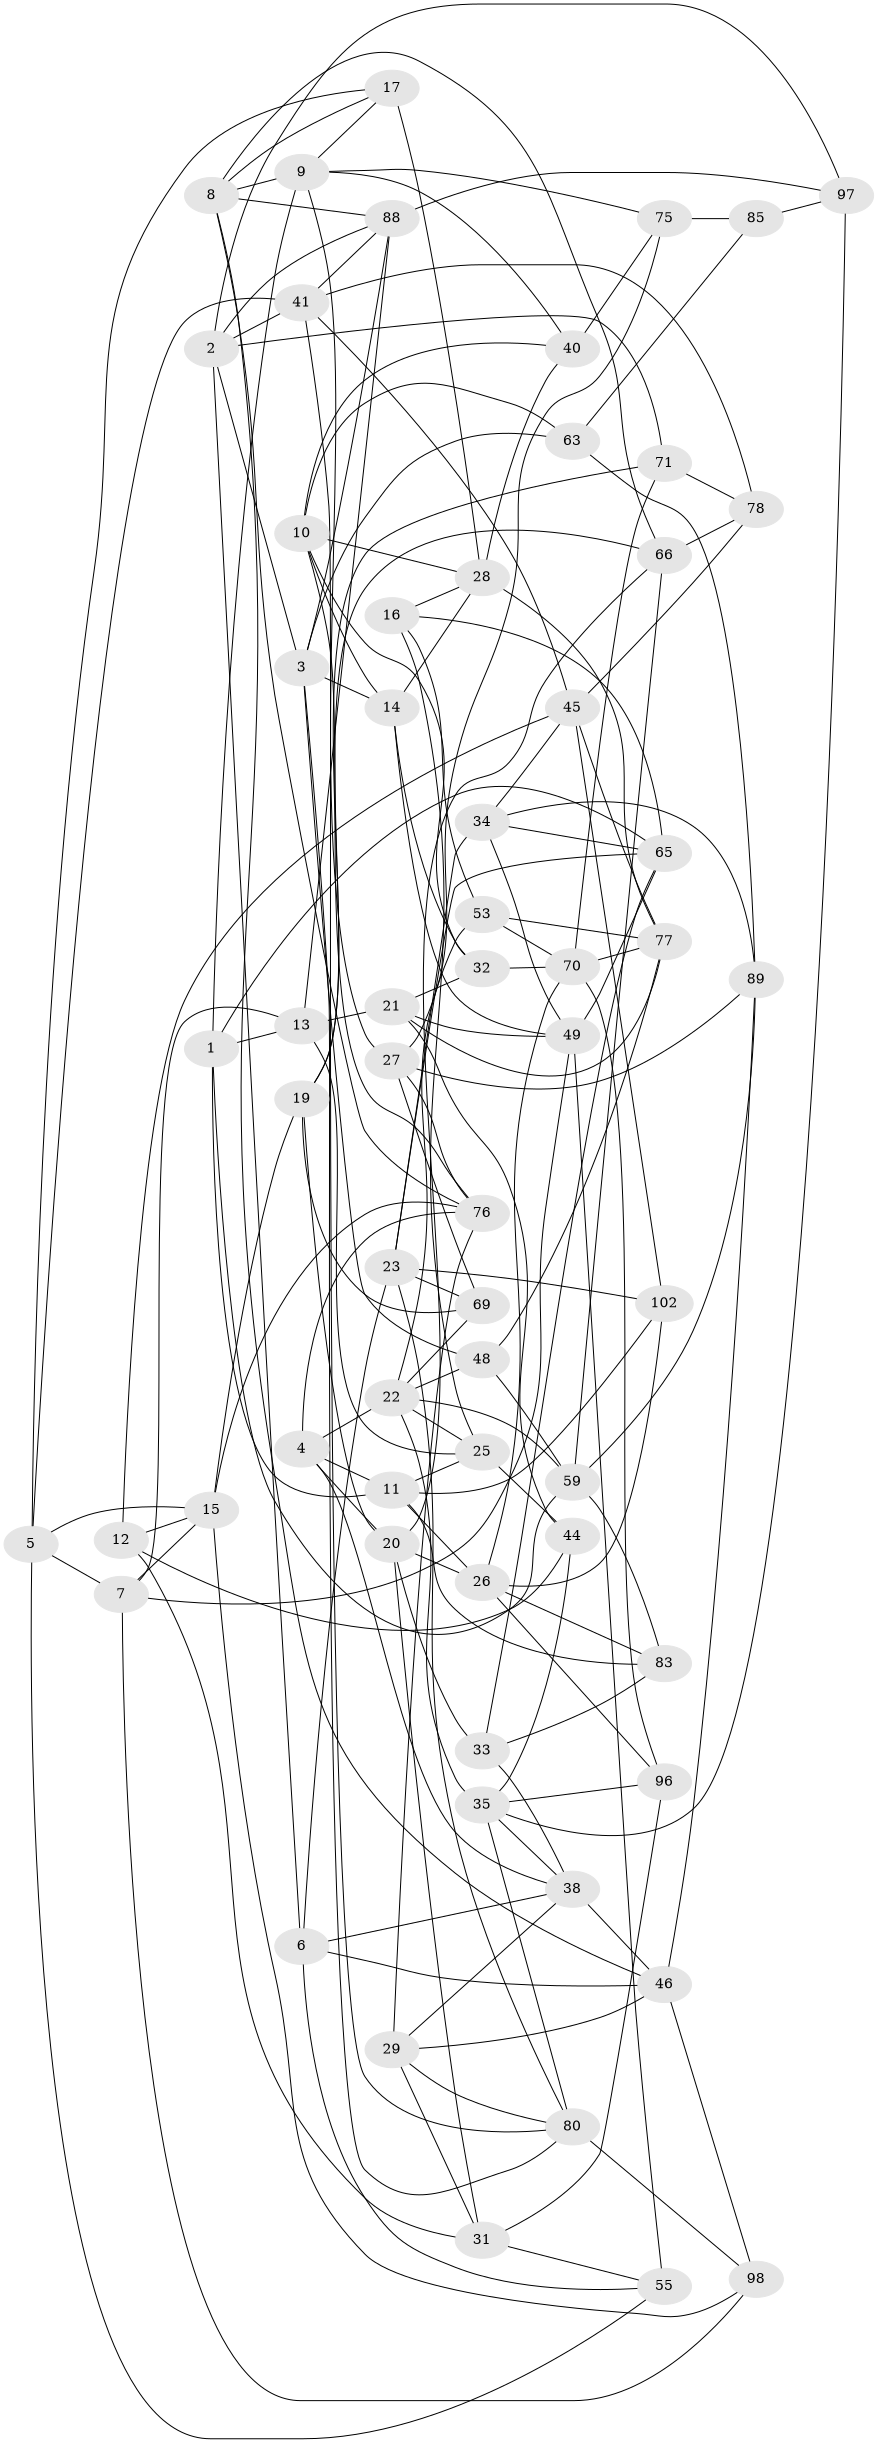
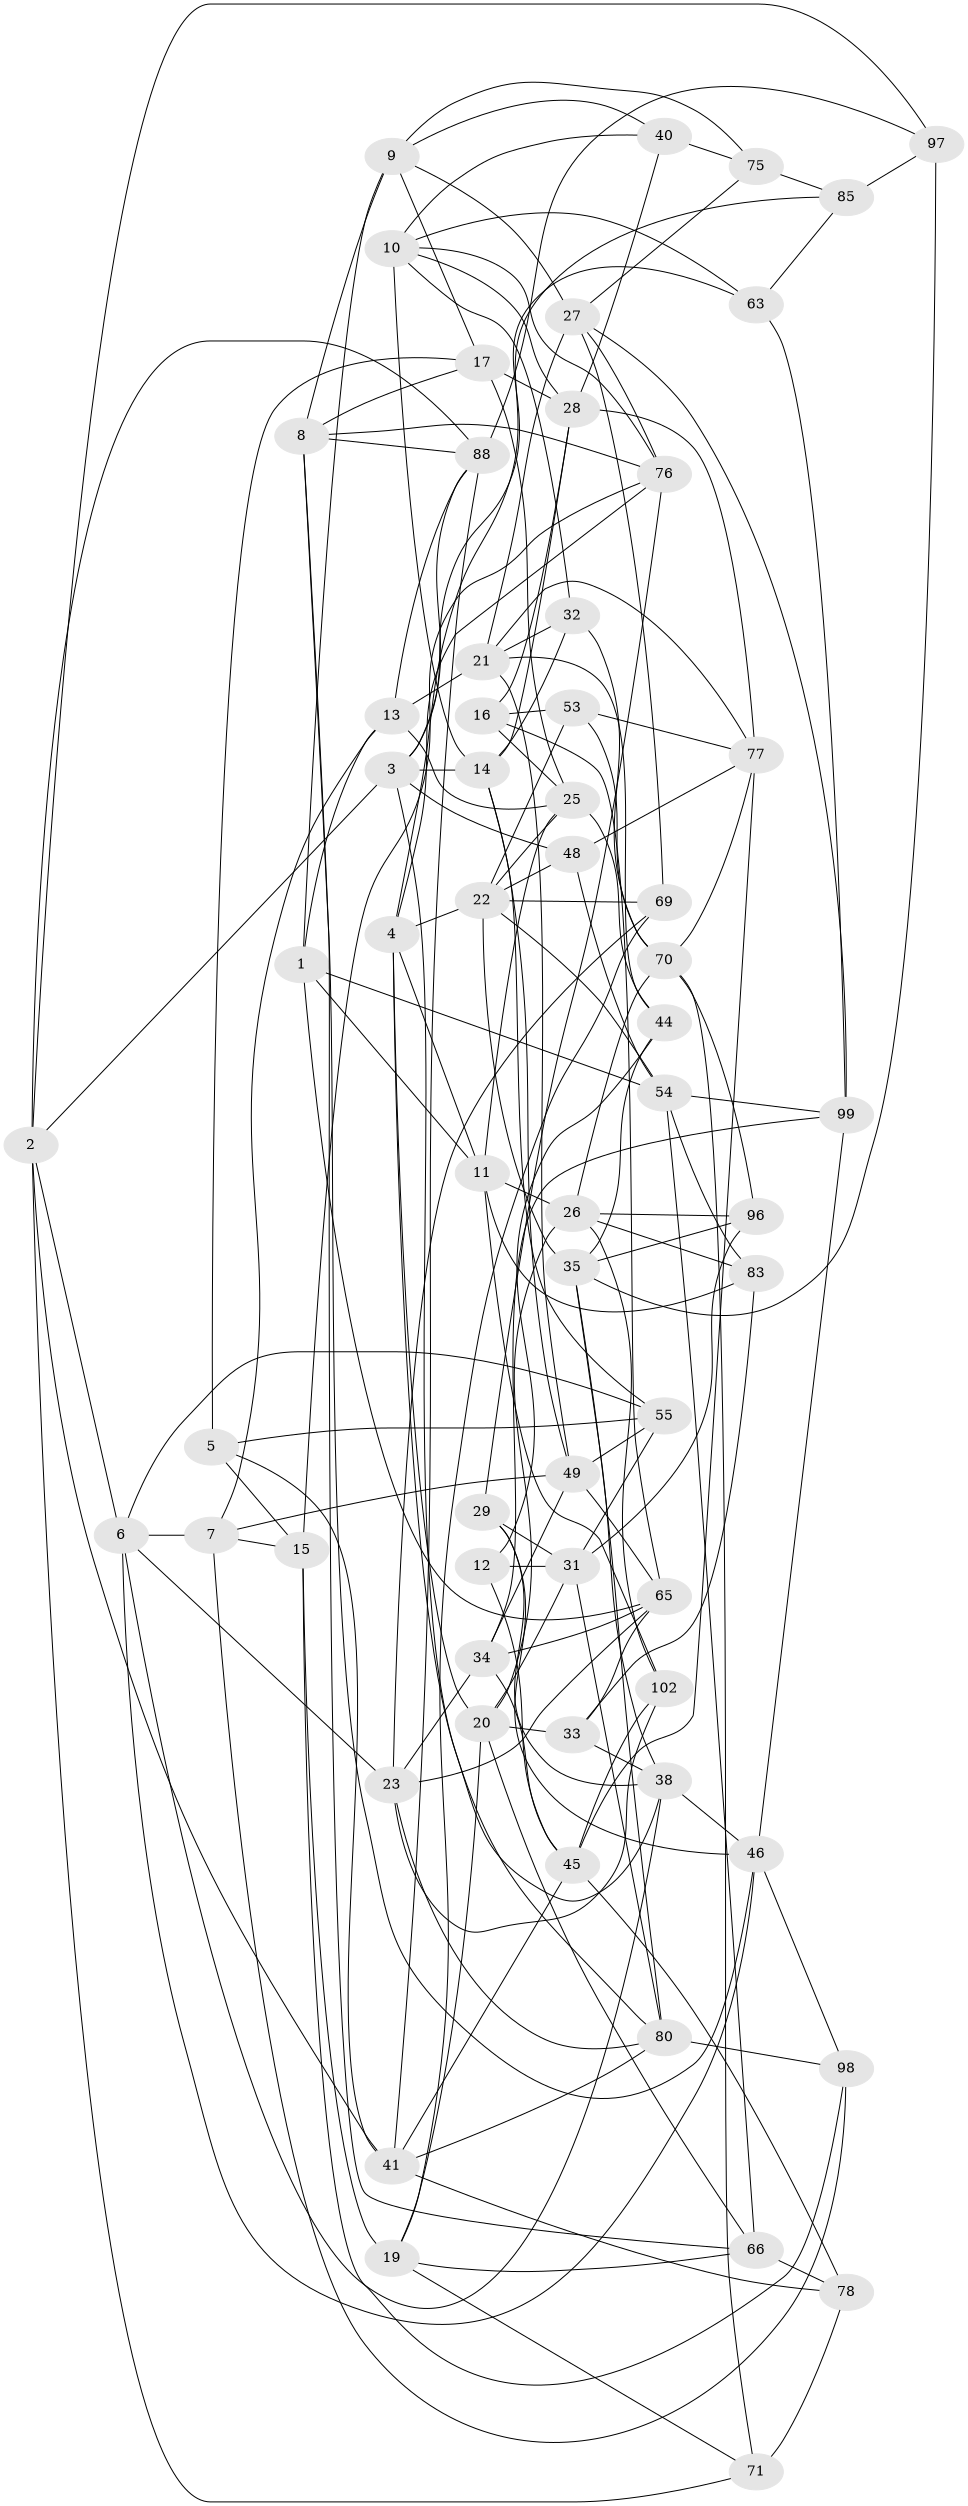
none -> (518, 511)
none -> (491, 527)
none -> (528, 592)
(756, 980) -> (847, 1115)
none -> (520, 1115)
(573, 1482) -> (664, 1093)
(167, 1525) -> none
(76, 1569) -> (167, 1535)
(474, 2102) -> (619, 1802)
